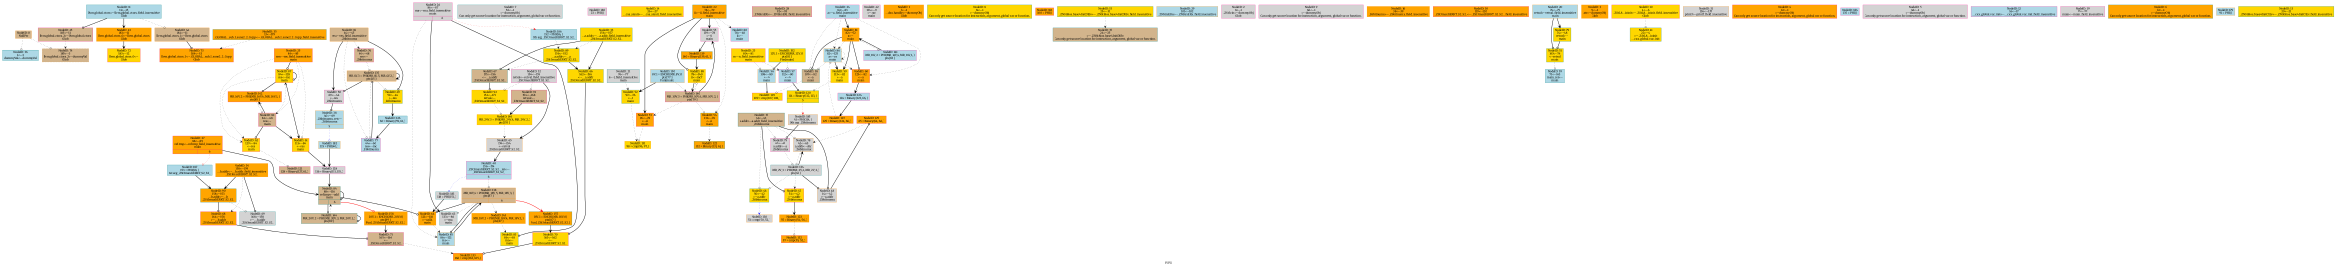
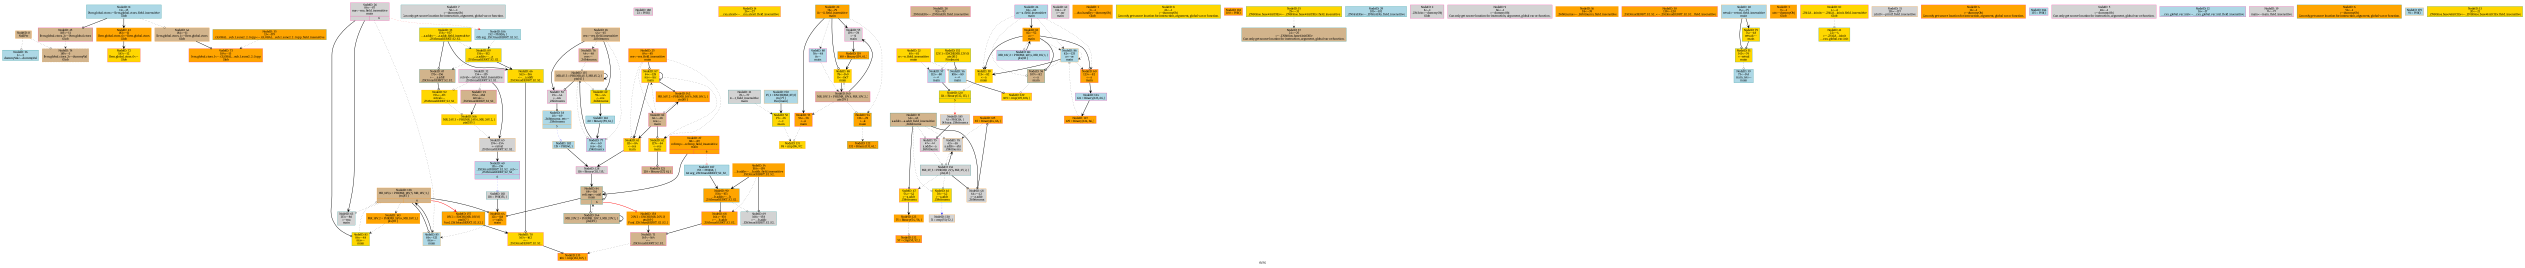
(1187, 12) -> (1376, 12)
none -> (990, 36)
(680, 86) -> (828, 76)
(273, 158) -> (657, 158)
(489, 183) -> (363, 215)
